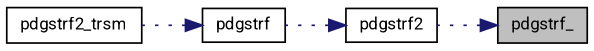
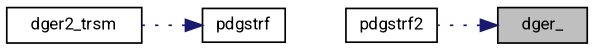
(74, 25) -> (74, 25)
(307, 25) -> none
(543, 25) -> (543, 25)
